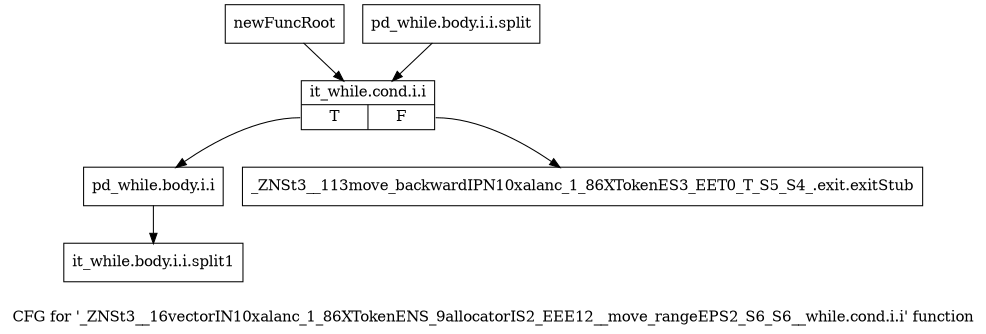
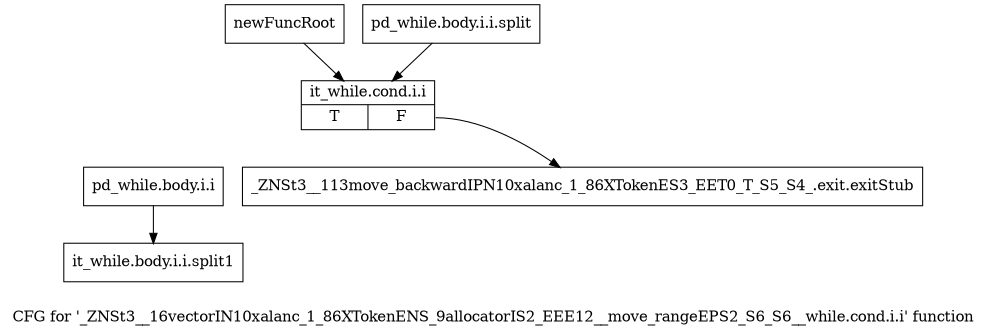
(239, 131) -> none
